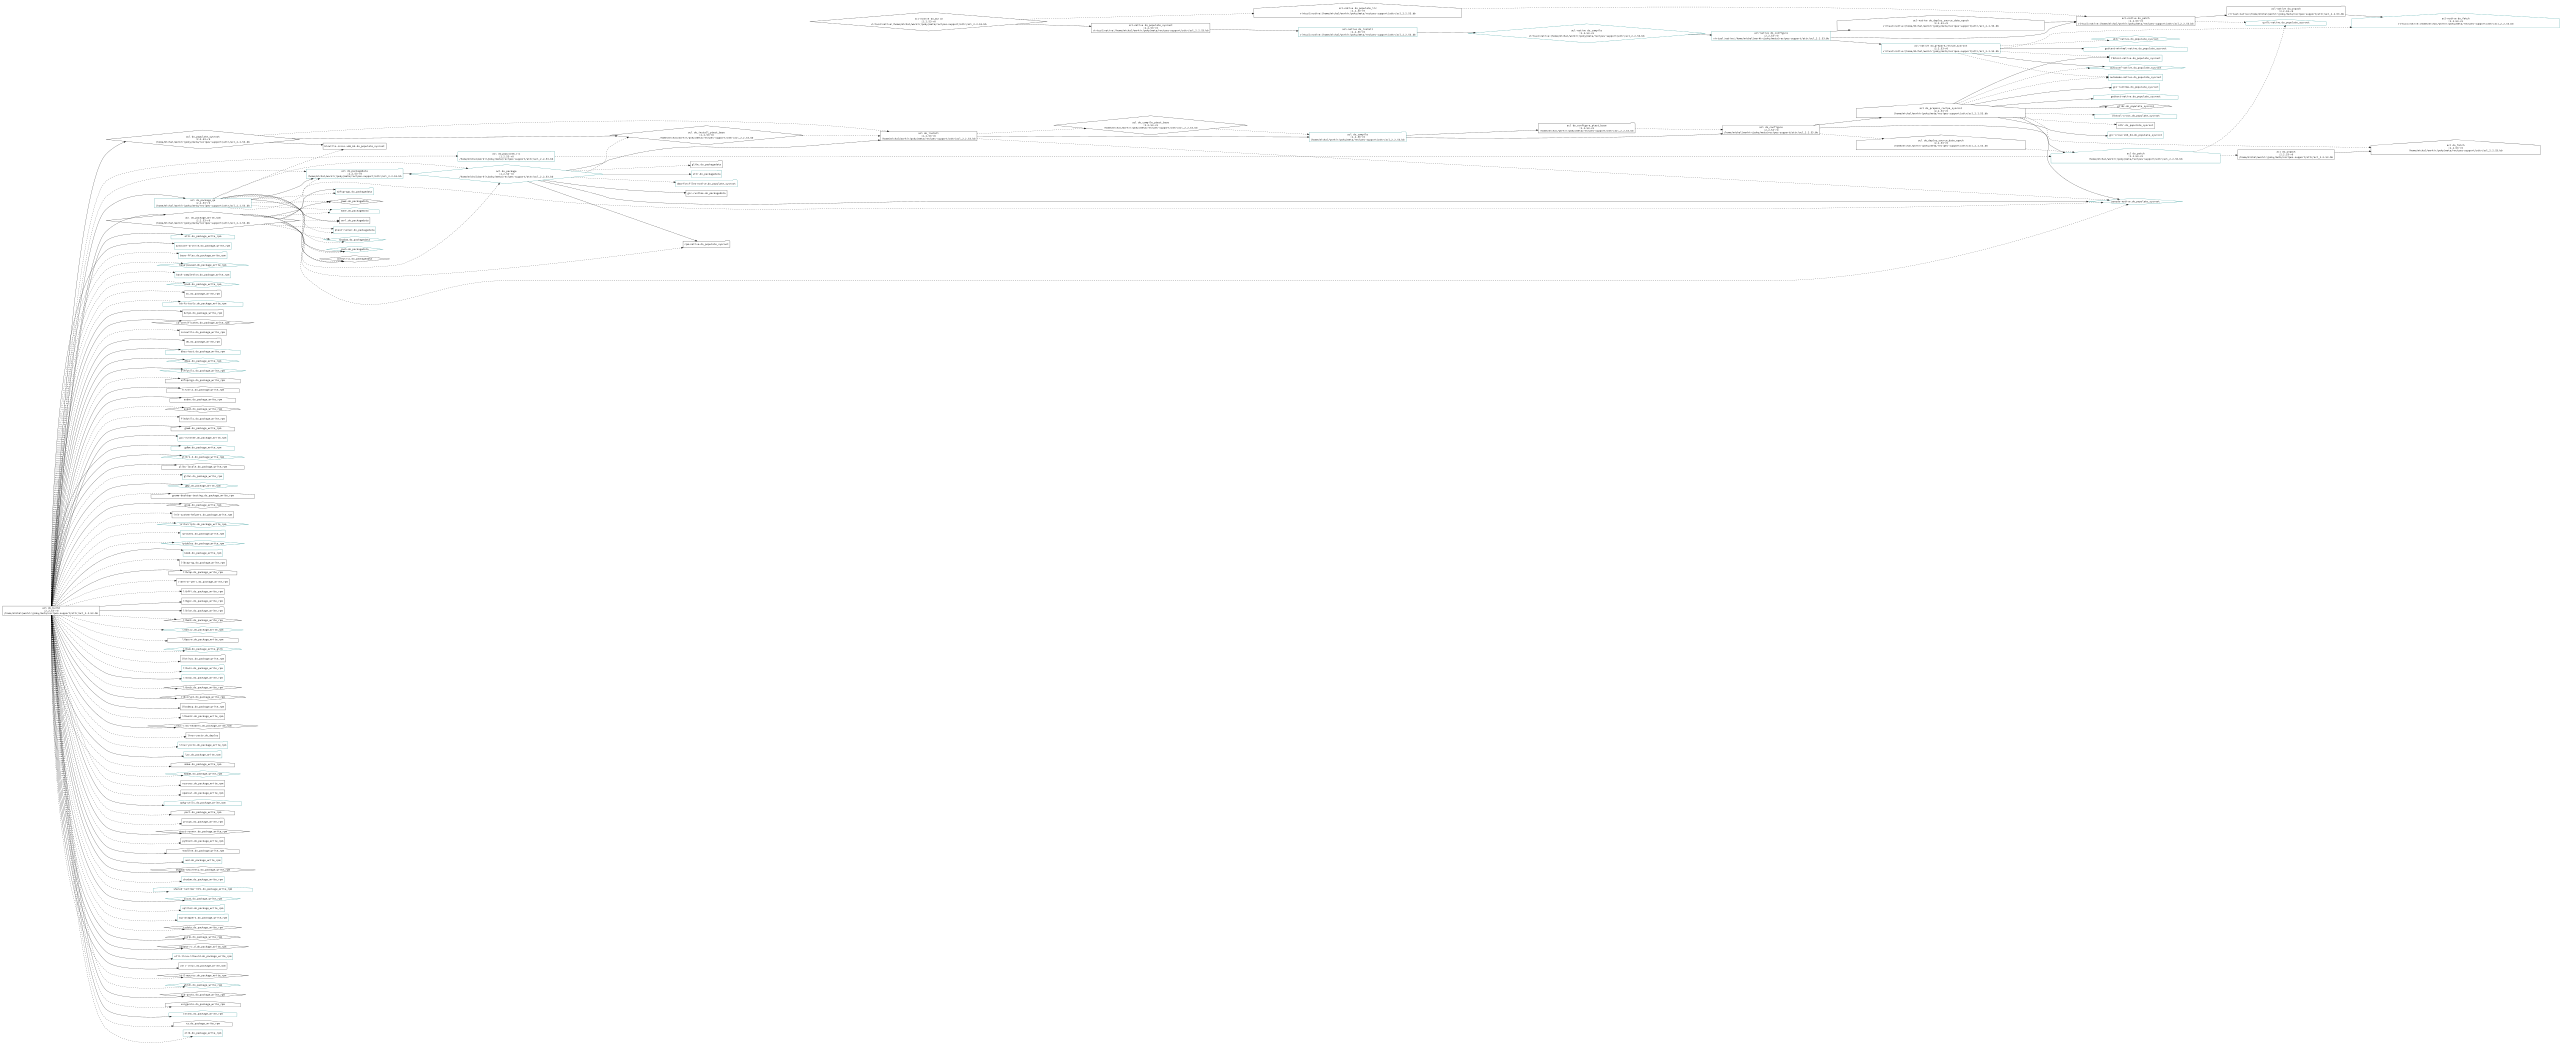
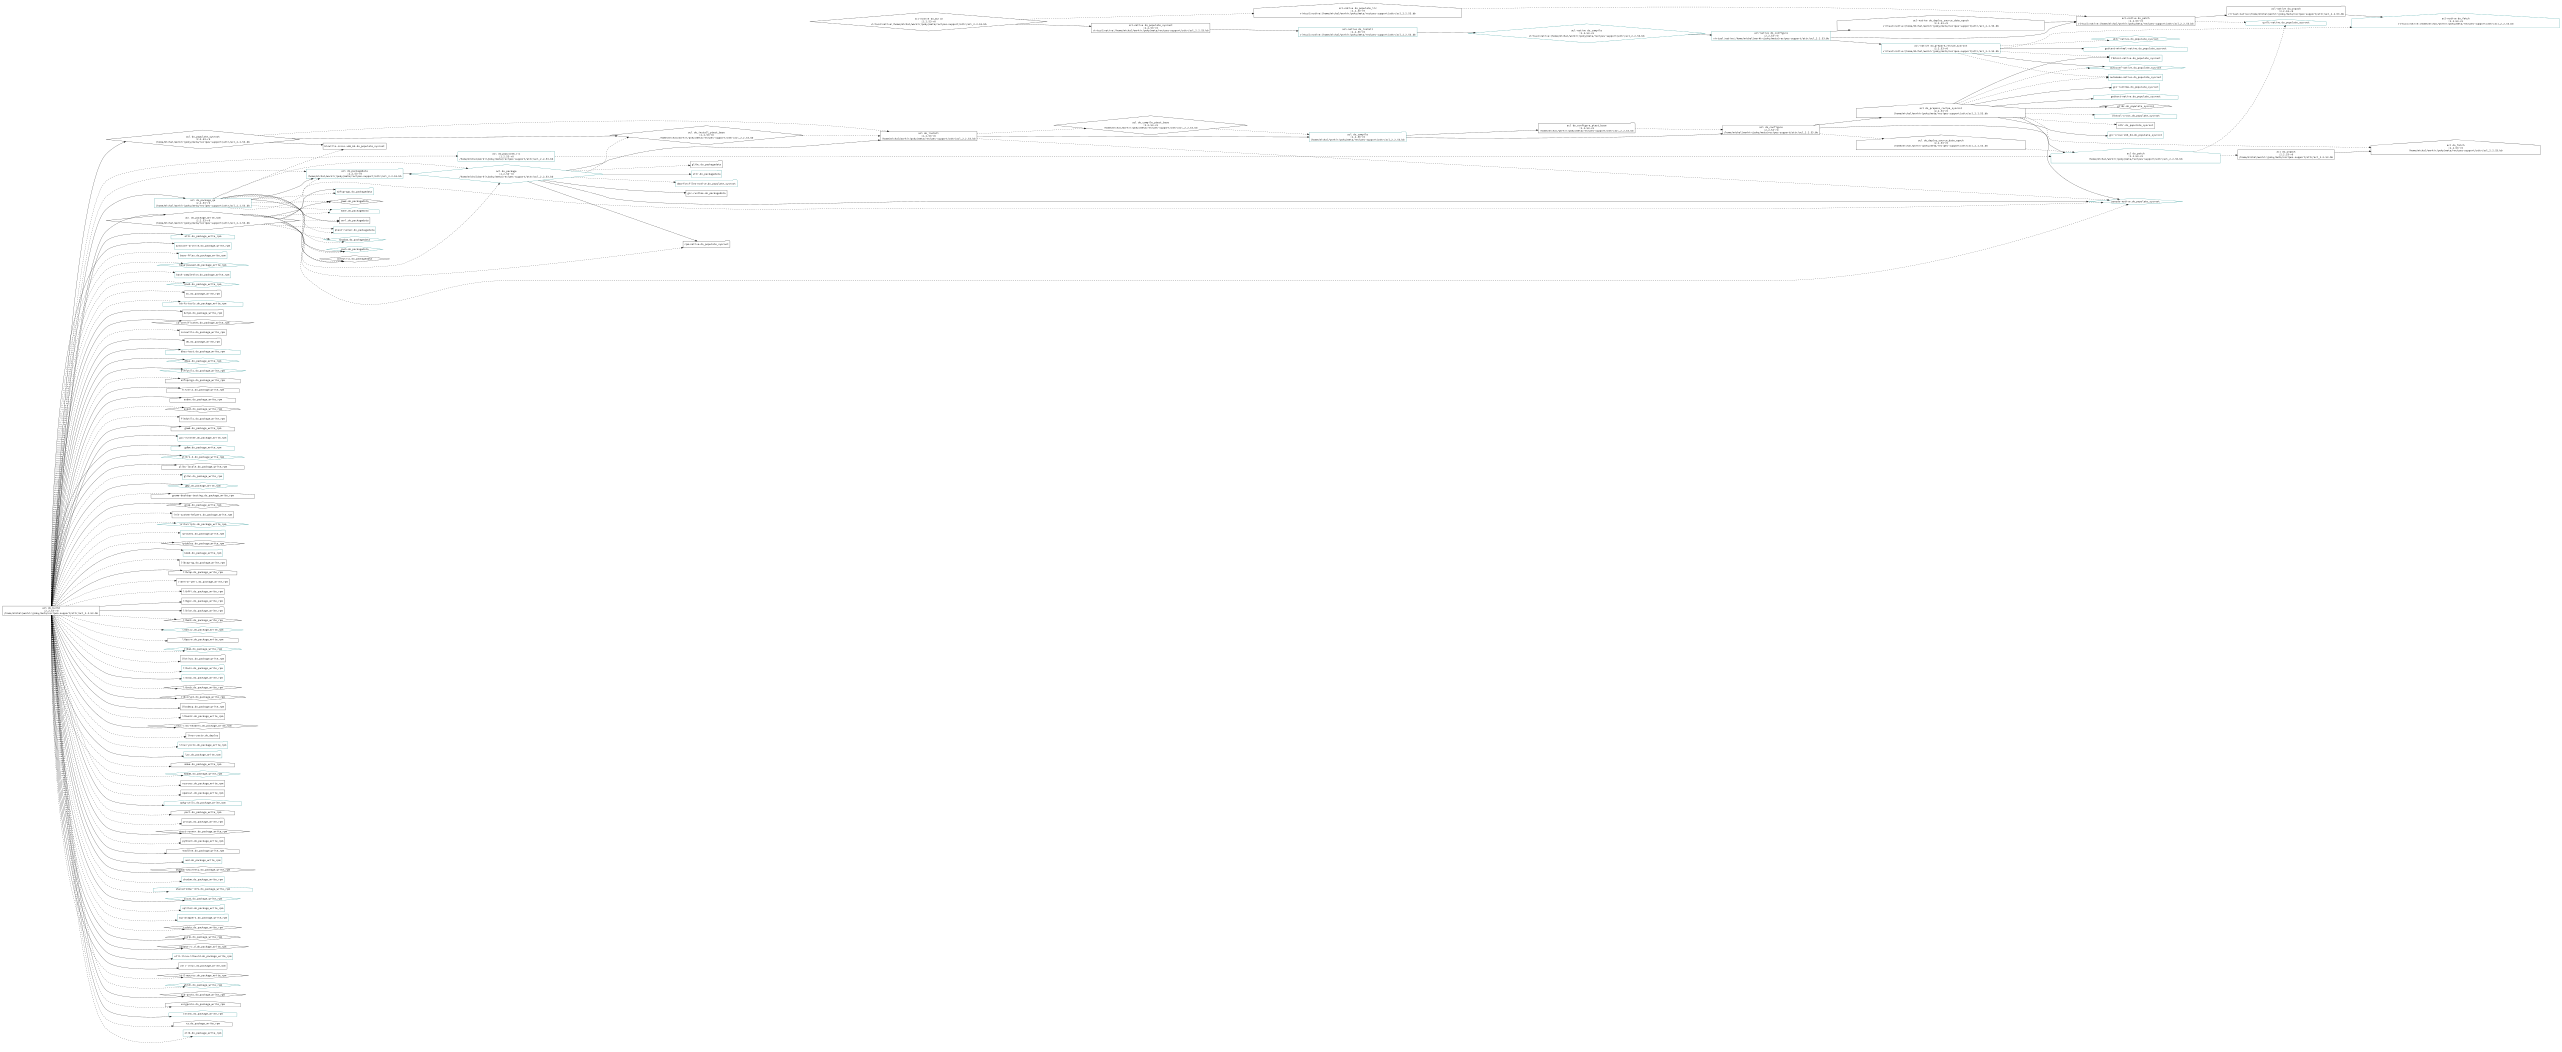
(203, 544) -> (203, 544)
(203, 649) -> (203, 649)
(203, 889) -> (203, 889)
